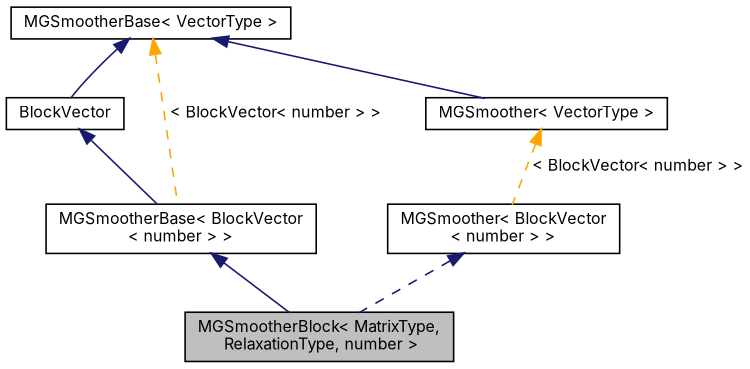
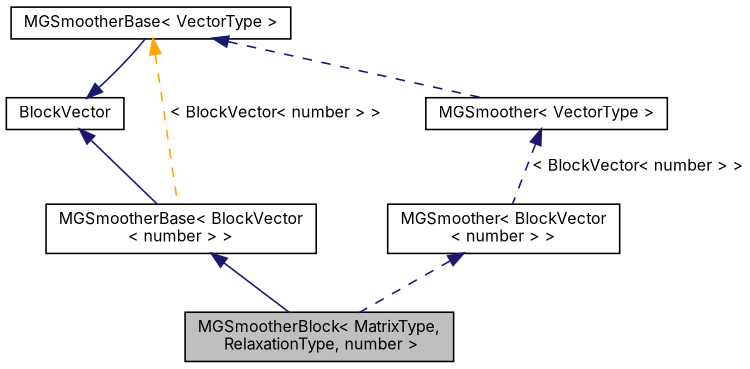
(357, 70) -> (357, 70)
(93, 73) -> (123, 64)
(524, 174) -> (524, 174)
